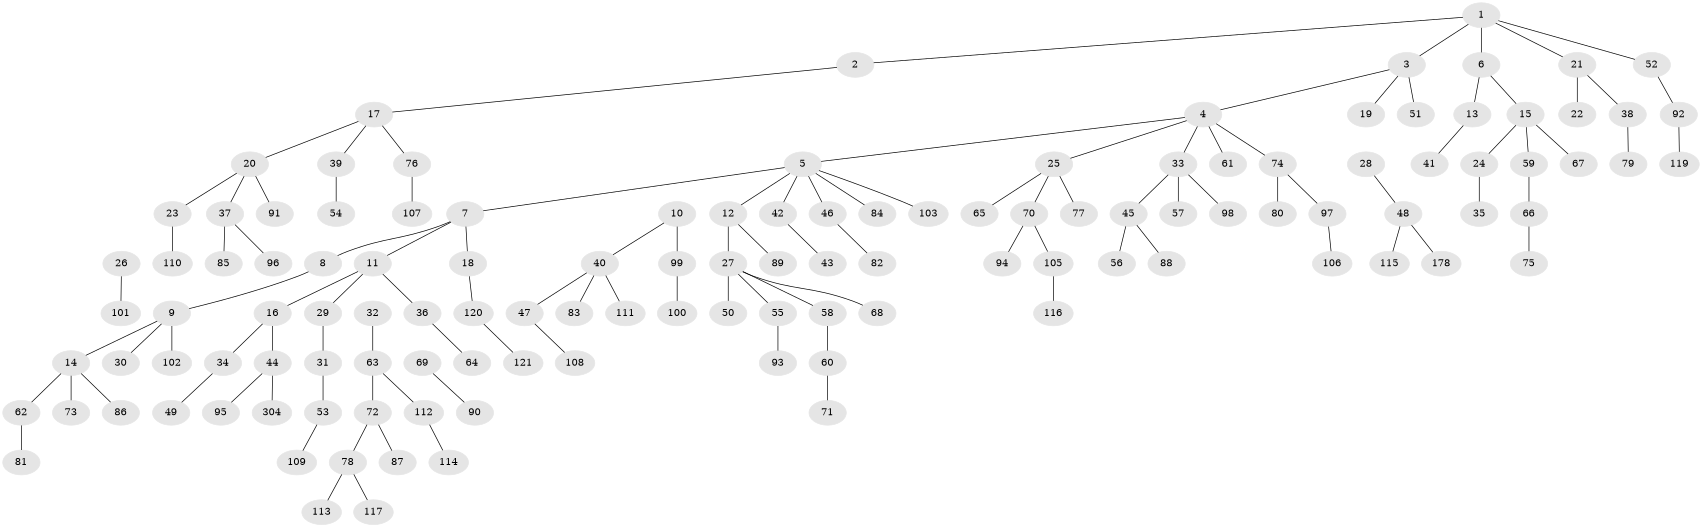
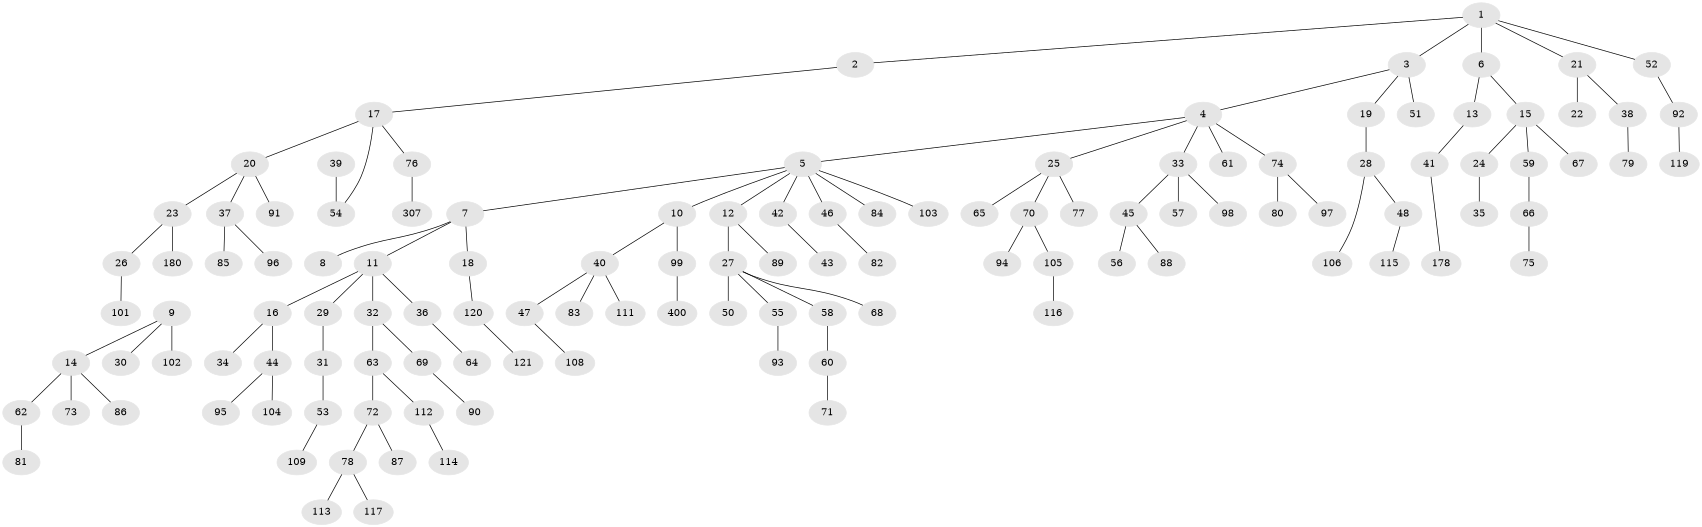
(355, 139) -> (365, 167)
none -> (1366, 140)
none -> (739, 188)
(412, 214) -> (412, 214)
none -> (147, 239)
(1330, 239) -> (1356, 216)
(1422, 239) -> (1435, 214)
(173, 264) -> (173, 264)
none -> (373, 289)
(249, 292) -> none
(677, 313) -> (677, 313)
none -> (398, 338)
(171, 413) -> none
(272, 413) -> (272, 413)
